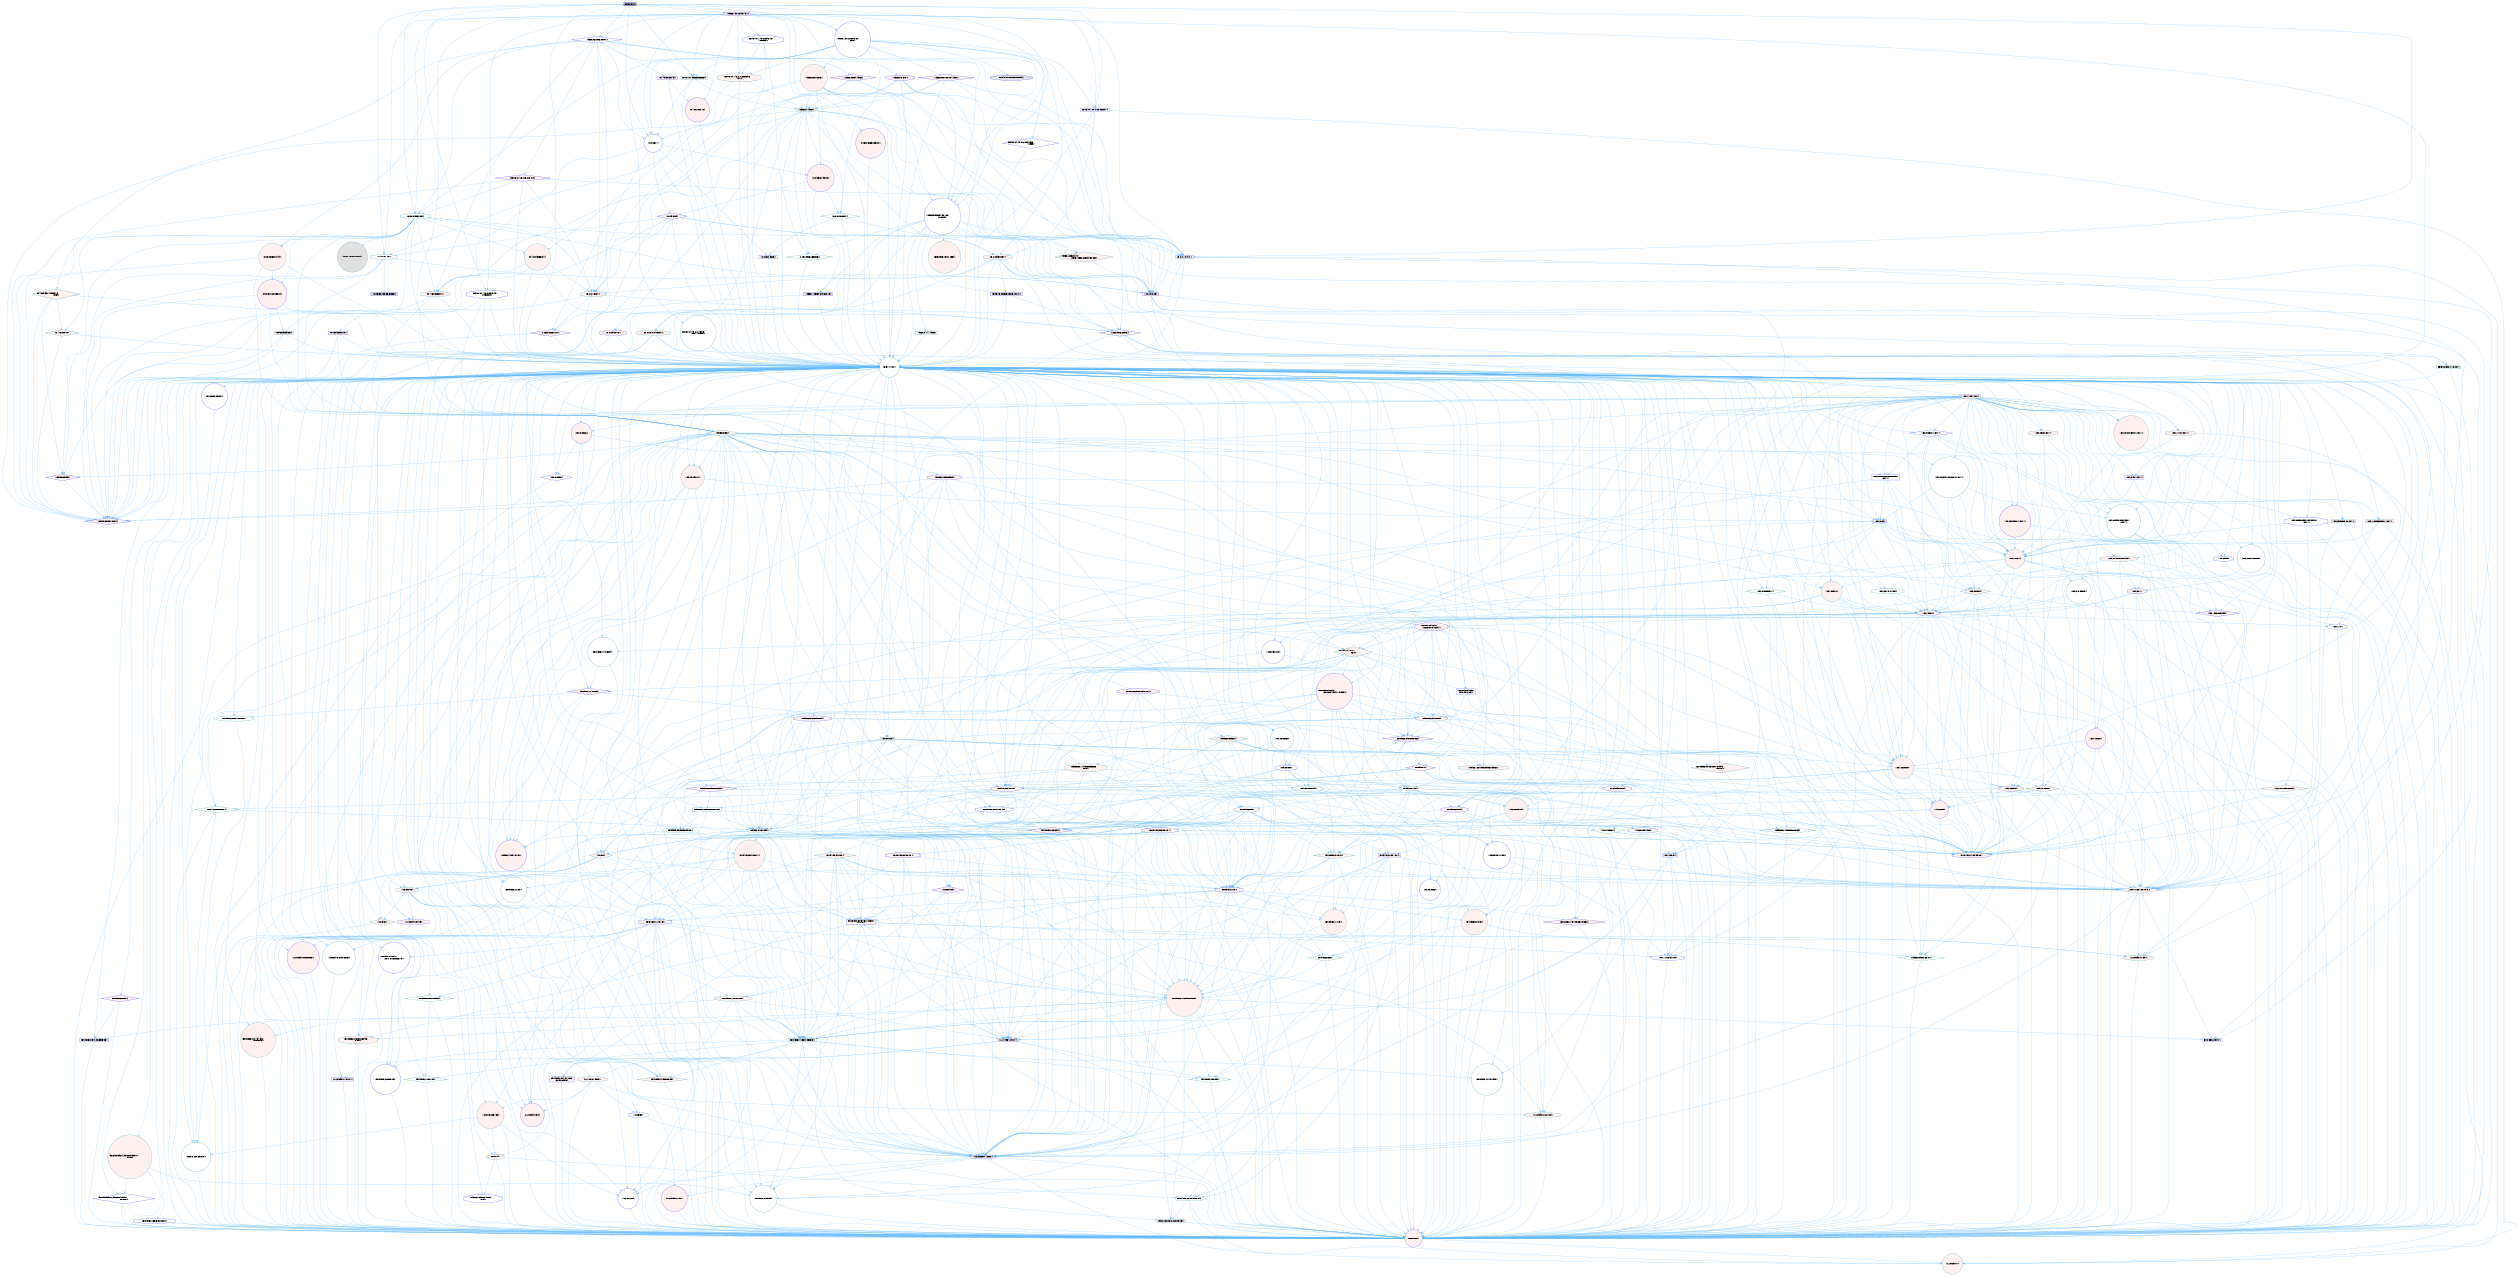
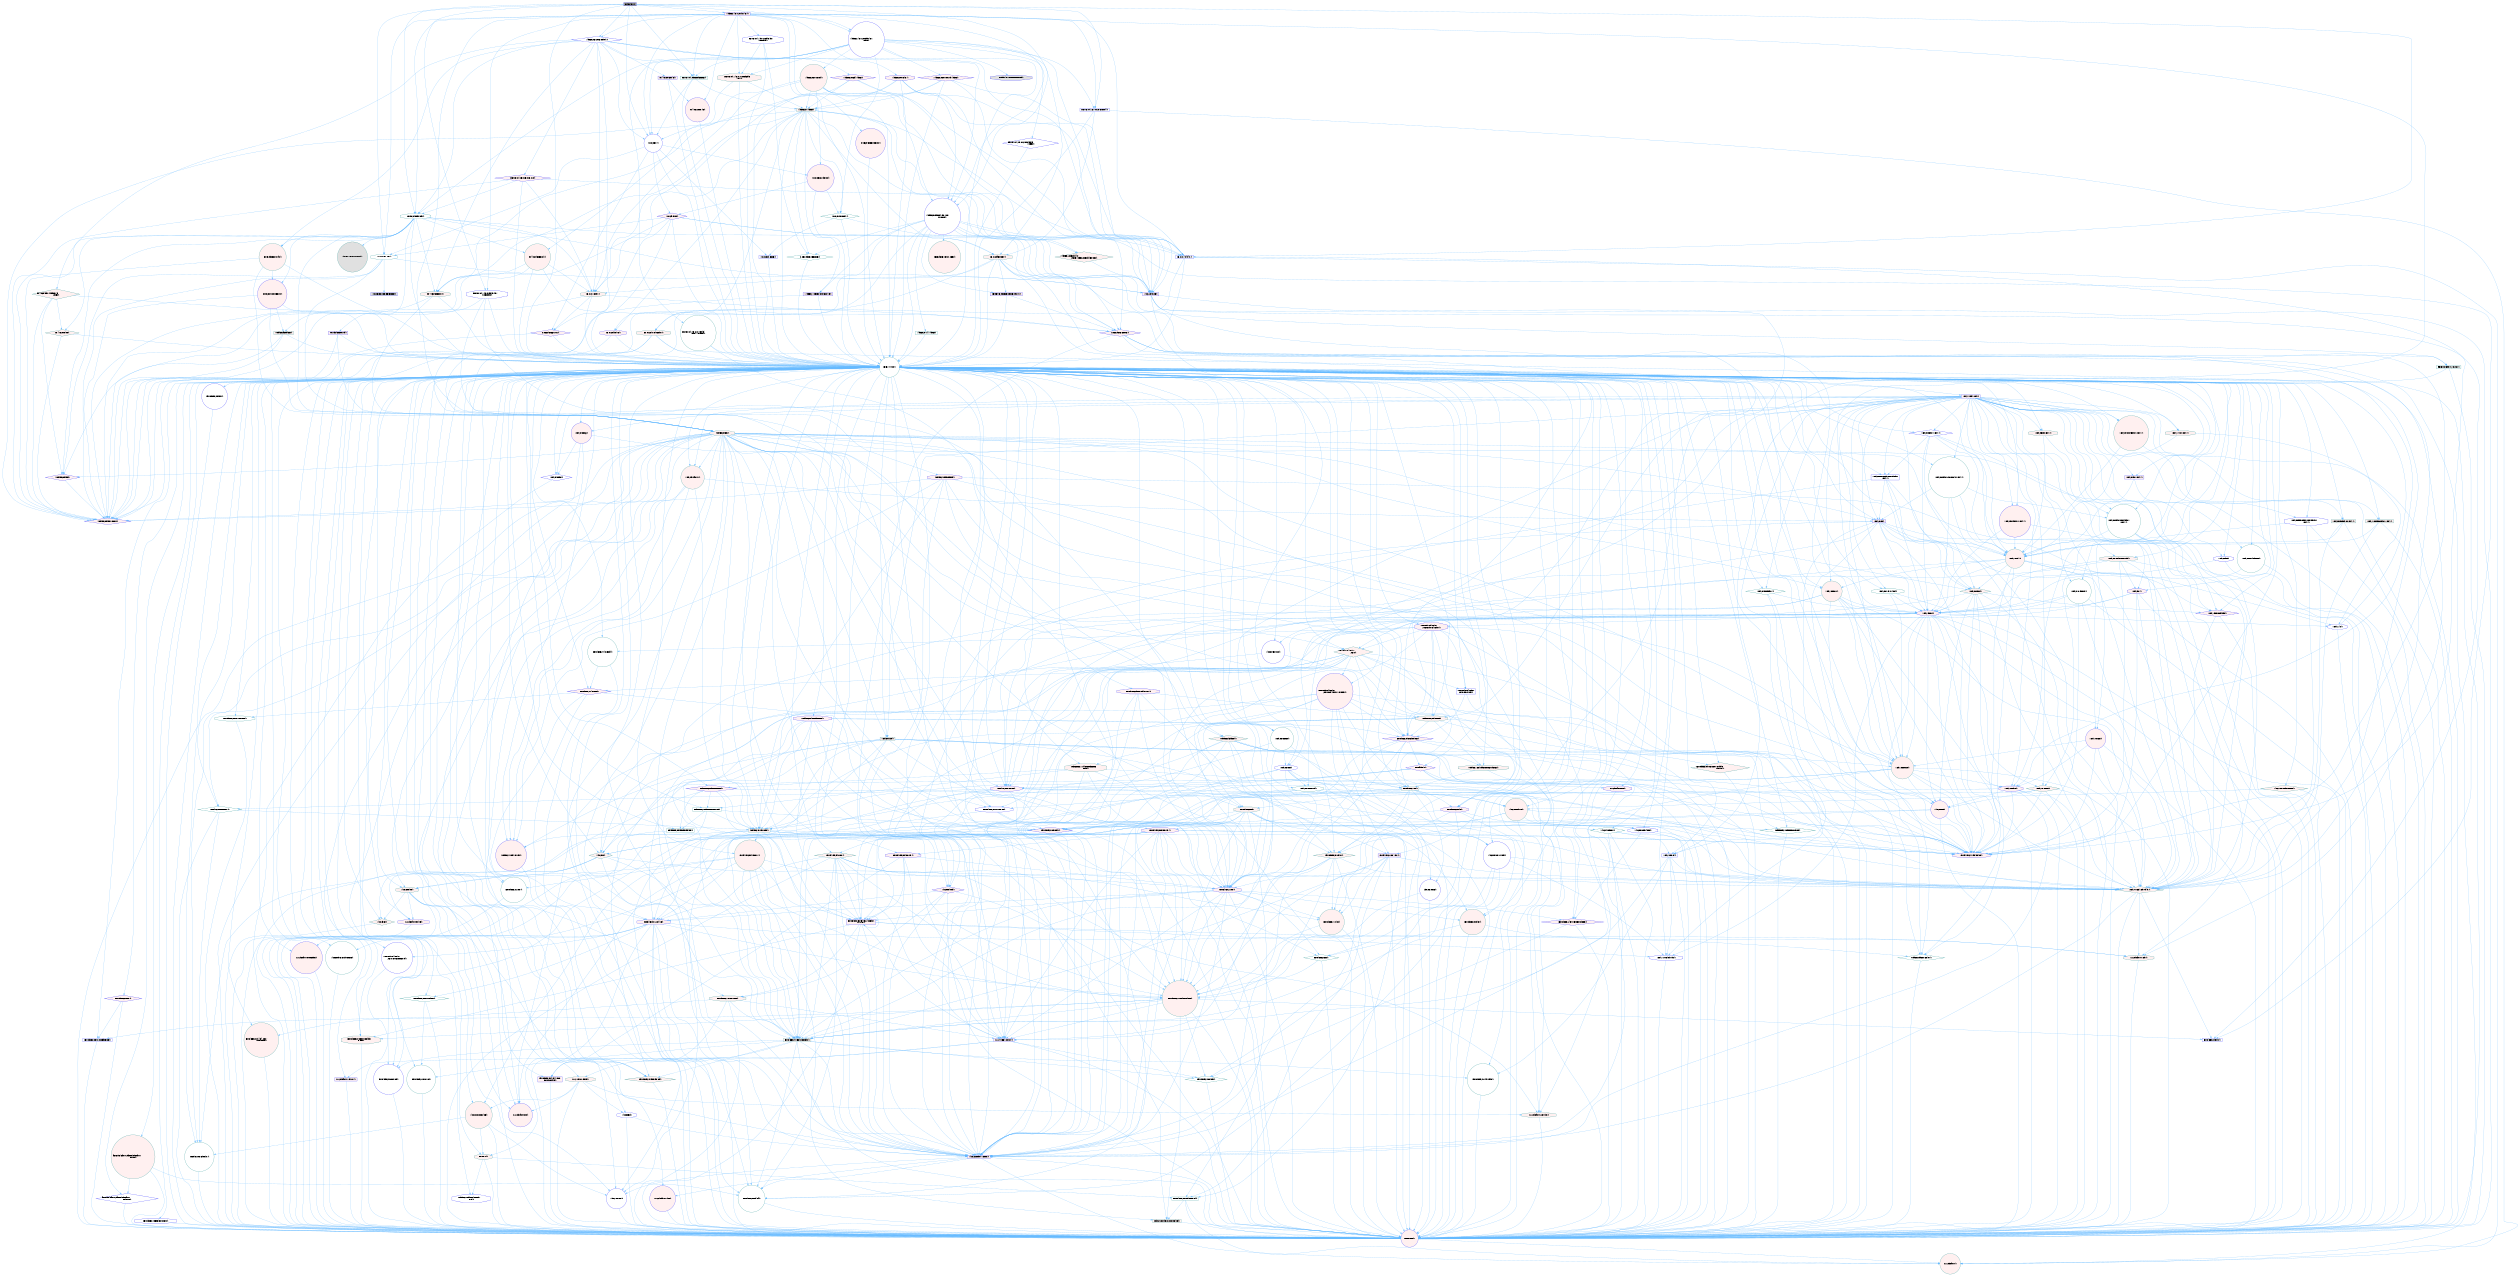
(722, 433) -> (722, 433)
(426, 1079) -> (421, 1079)
